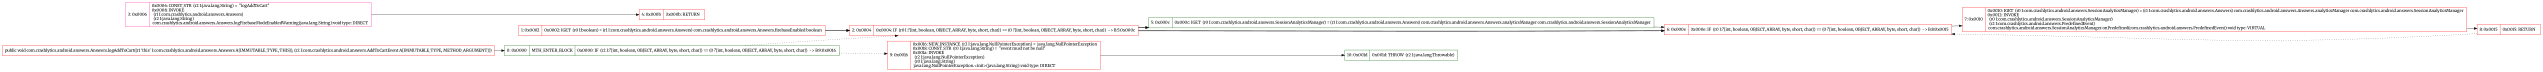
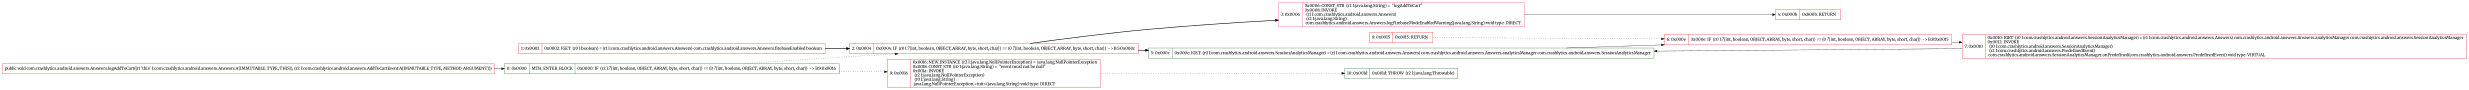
(684, 15) -> (1820, 15)
(2470, 28) -> (1810, 50)
(1400, 31) -> (1153, 29)
(1221, 55) -> (1221, 73)
